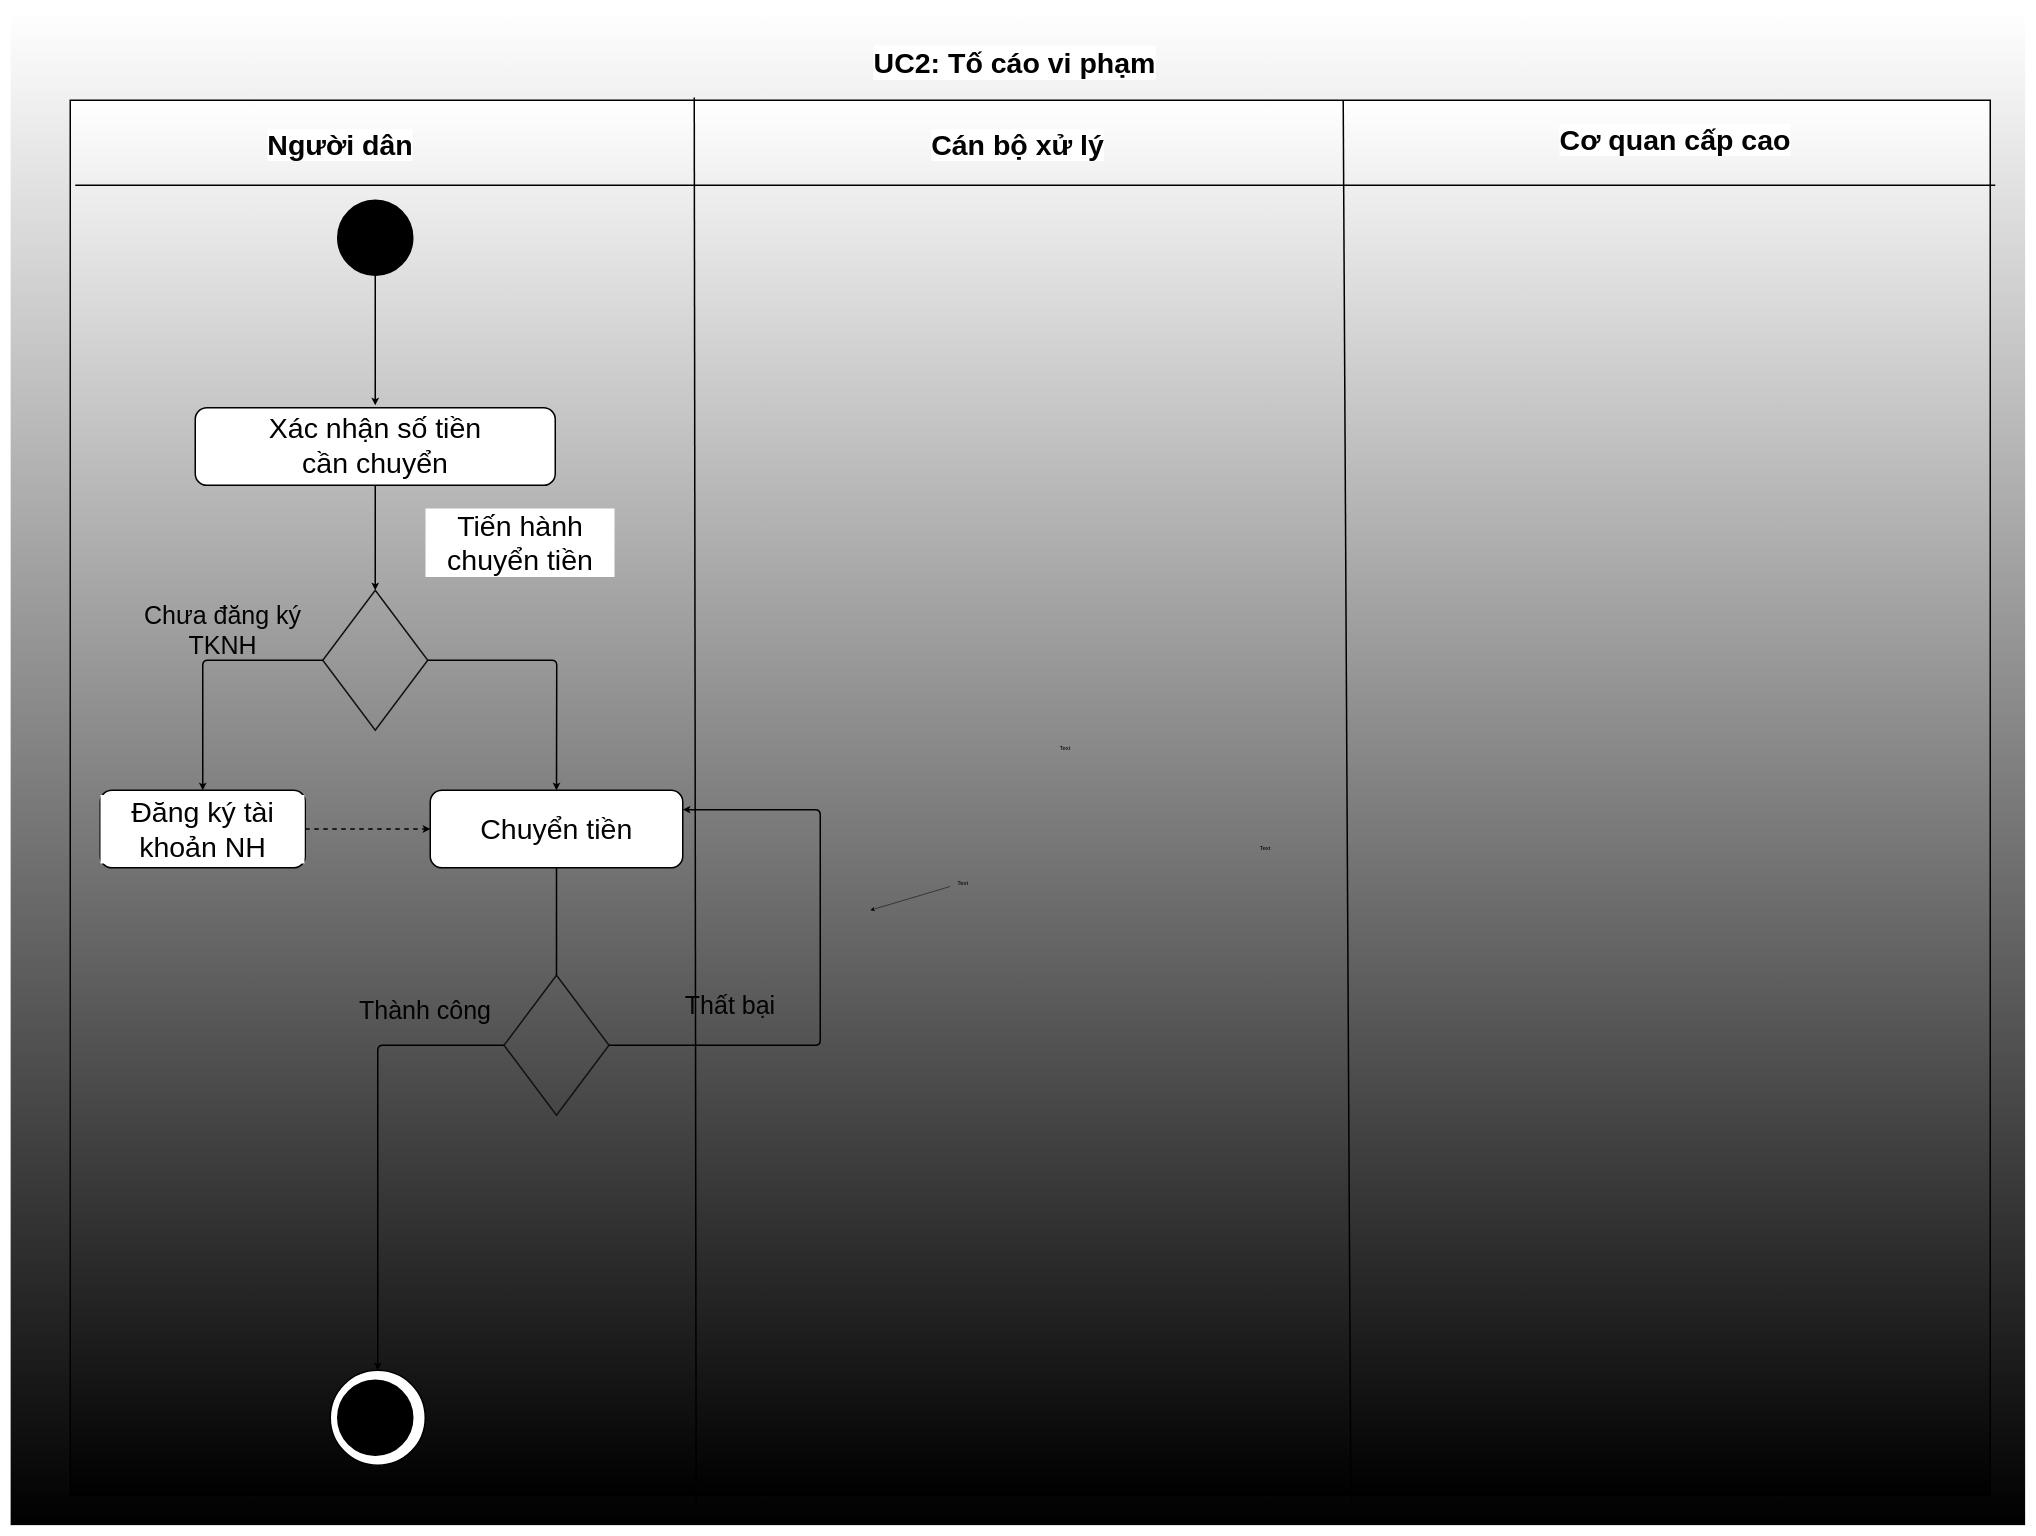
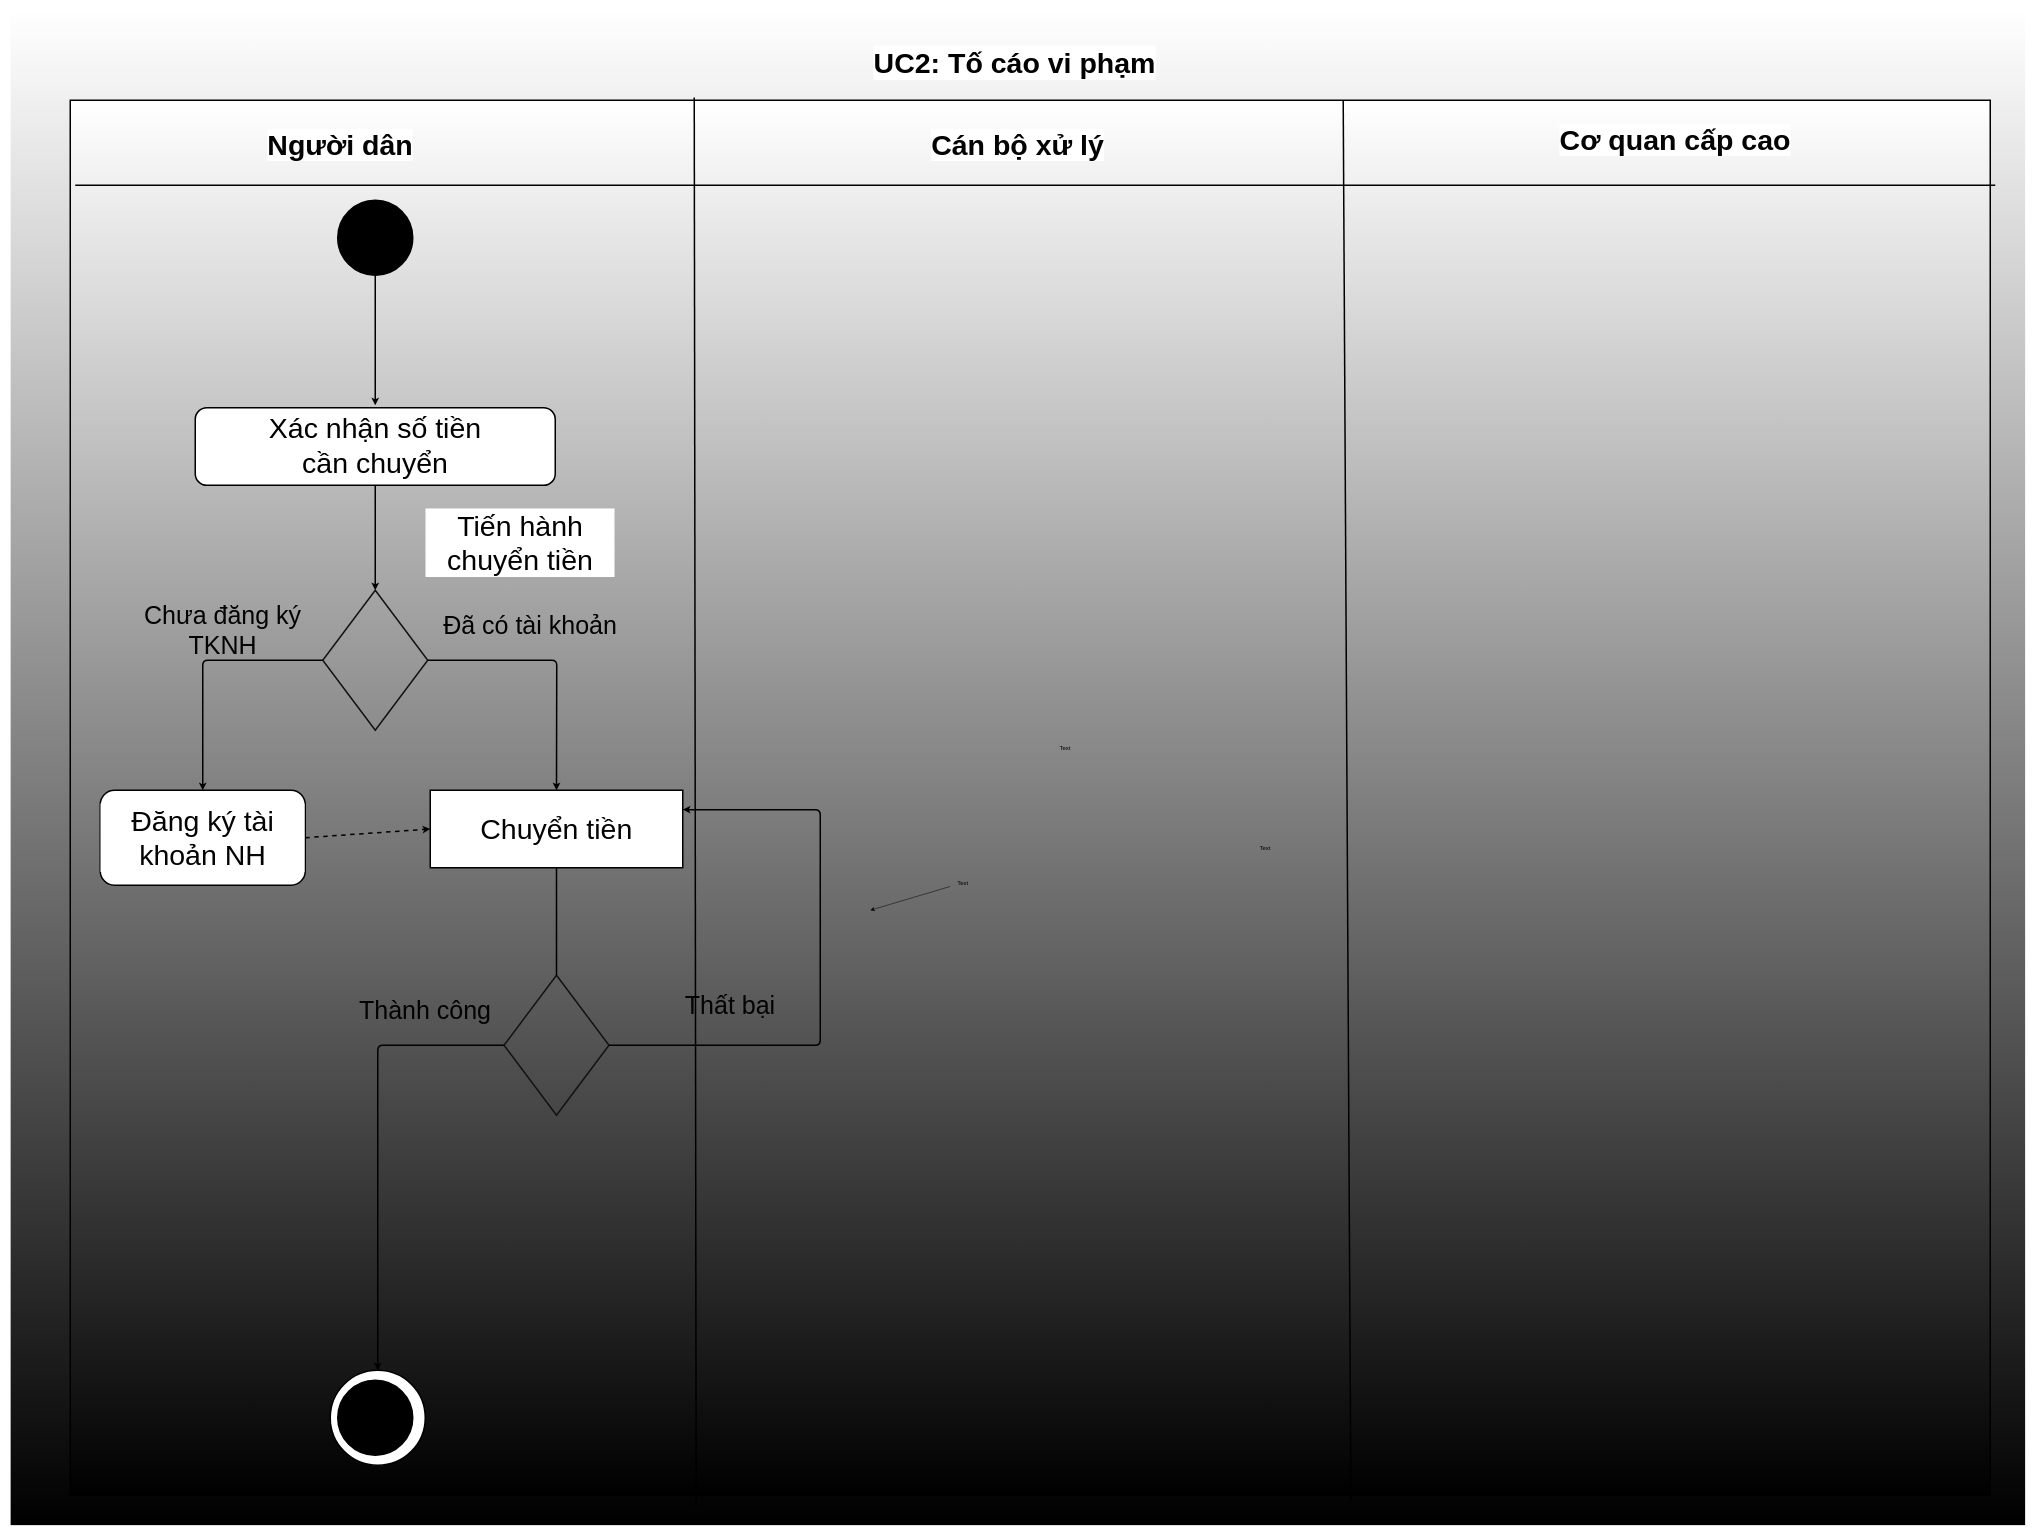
none -> (530, 625)
(203, 829) -> (203, 838)
(557, 829) -> (557, 829)
